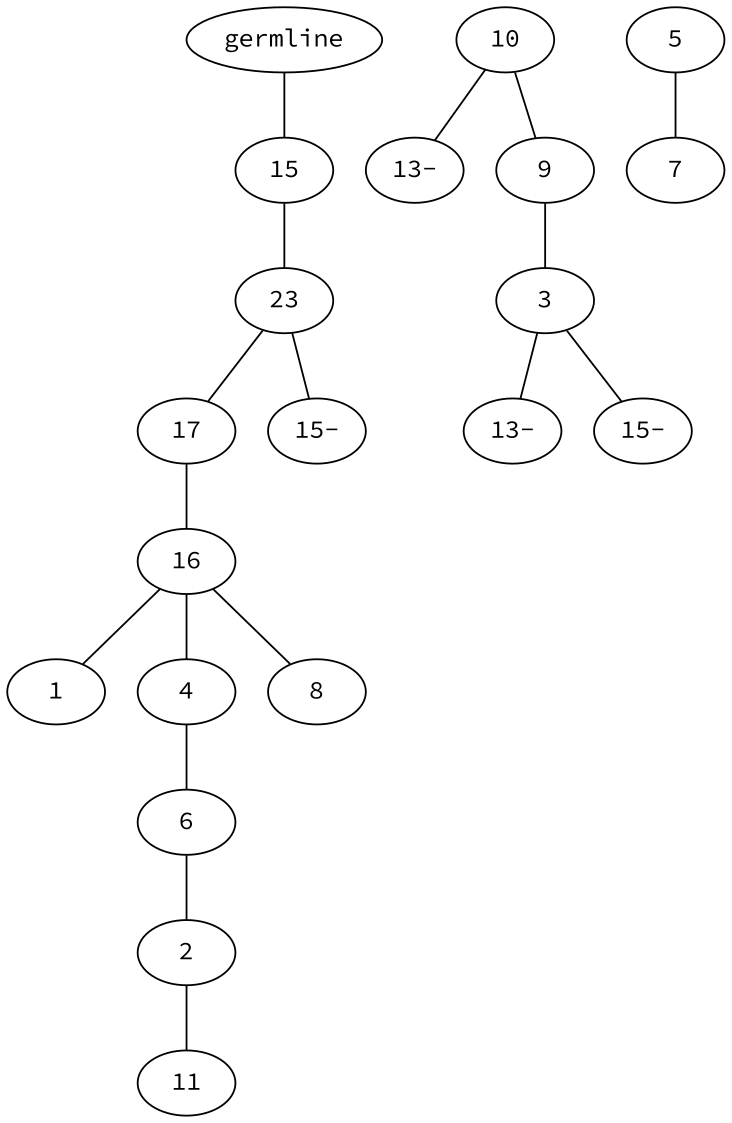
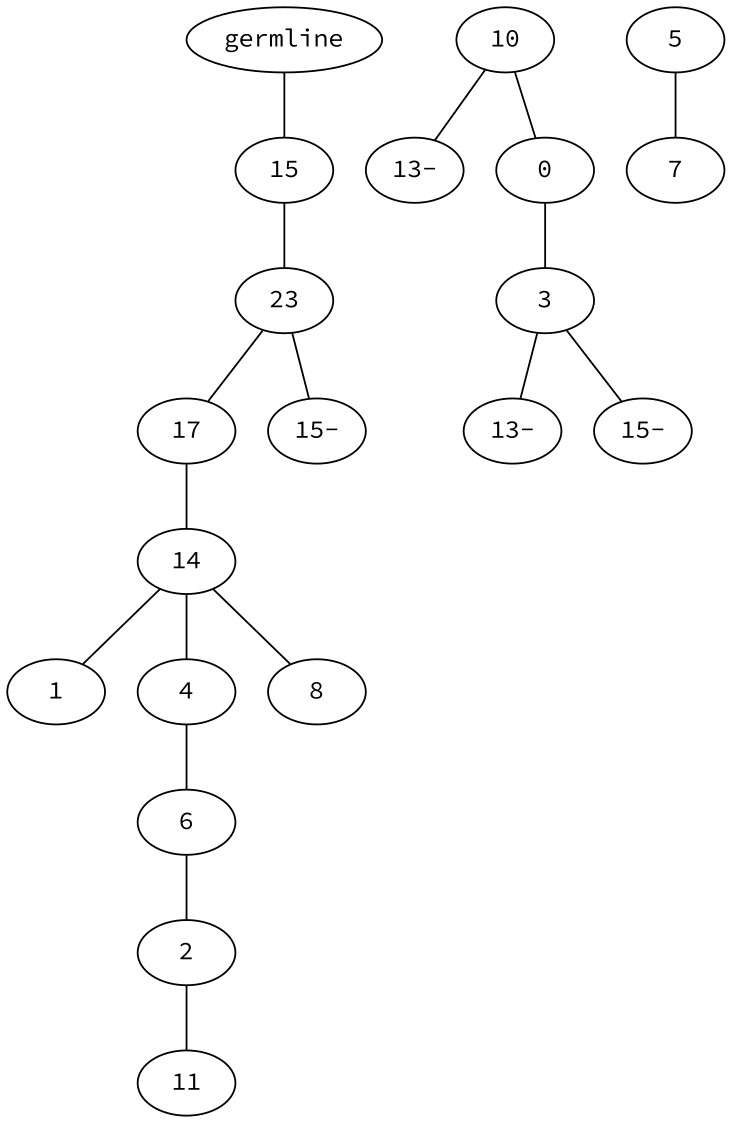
(545, 170) -> (545, 170)
(187, 561) -> (187, 561)
